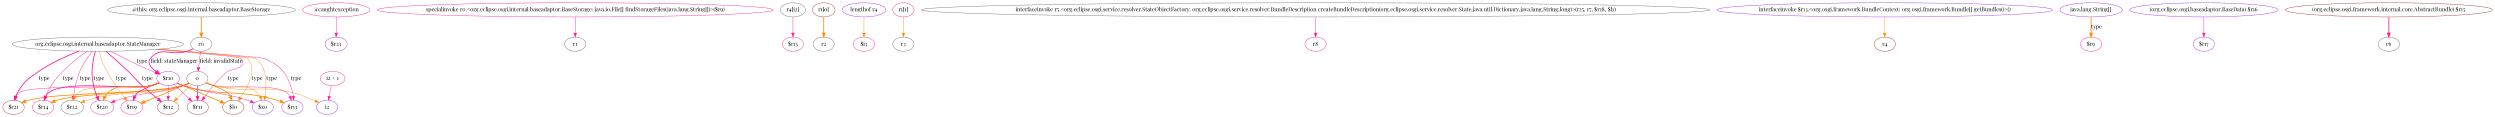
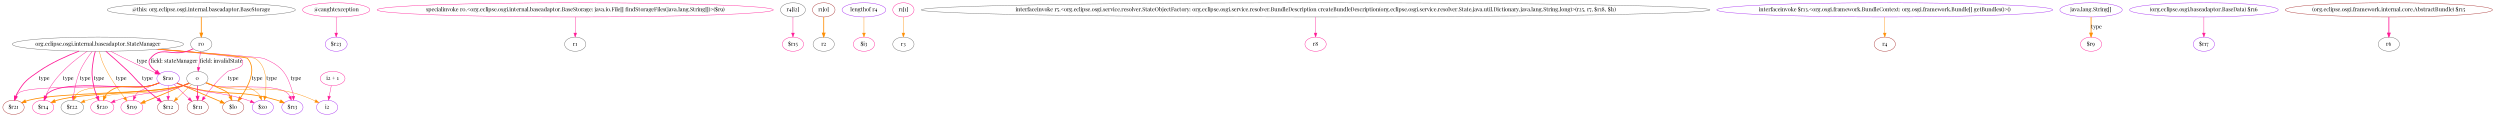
(249, 61) -> (249, 61)
(146, 88) -> (146, 88)
